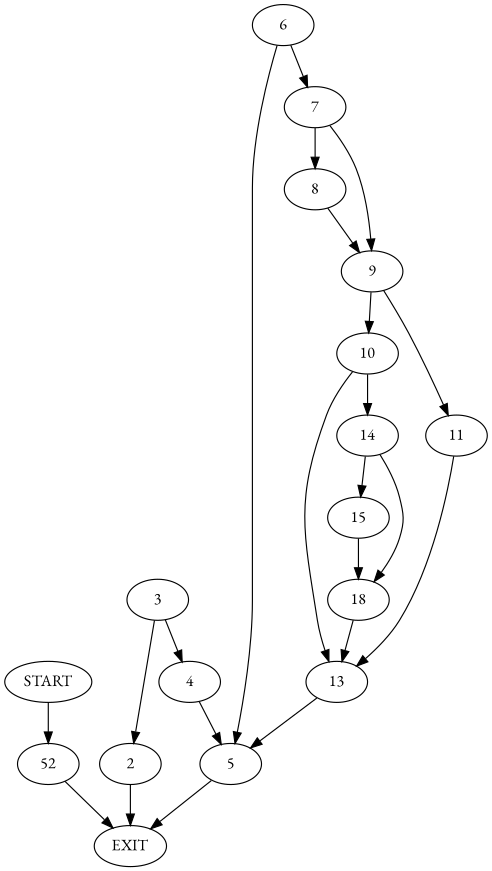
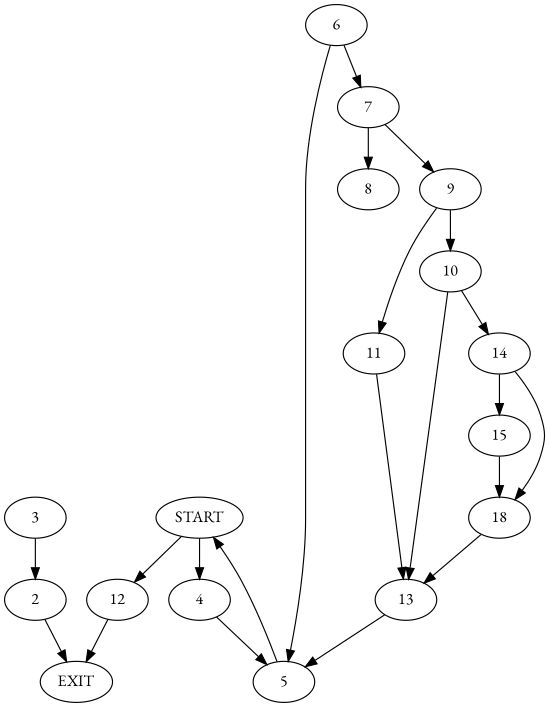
(340, 226) -> none
(172, 635) -> (200, 553)
(48, 764) -> (117, 600)
(186, 801) -> (252, 602)
